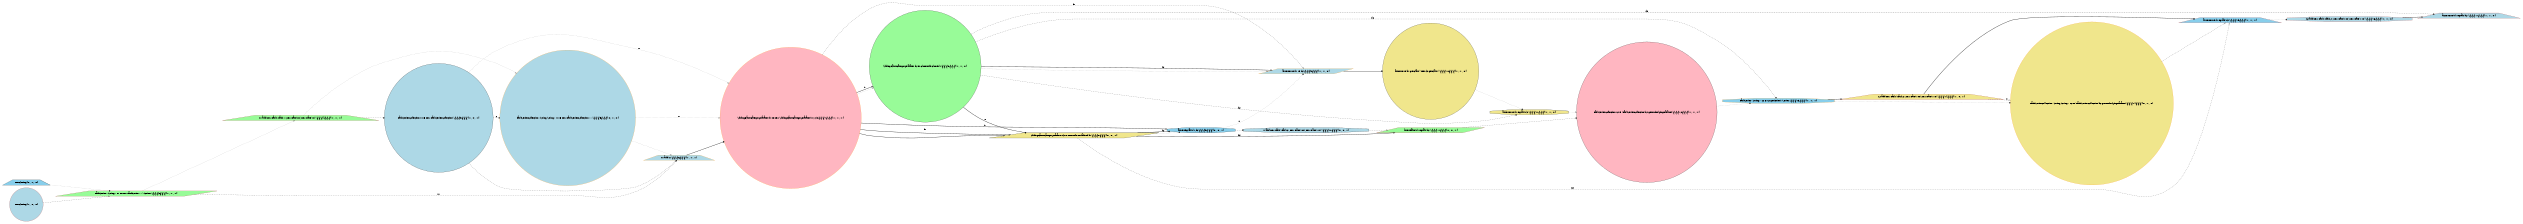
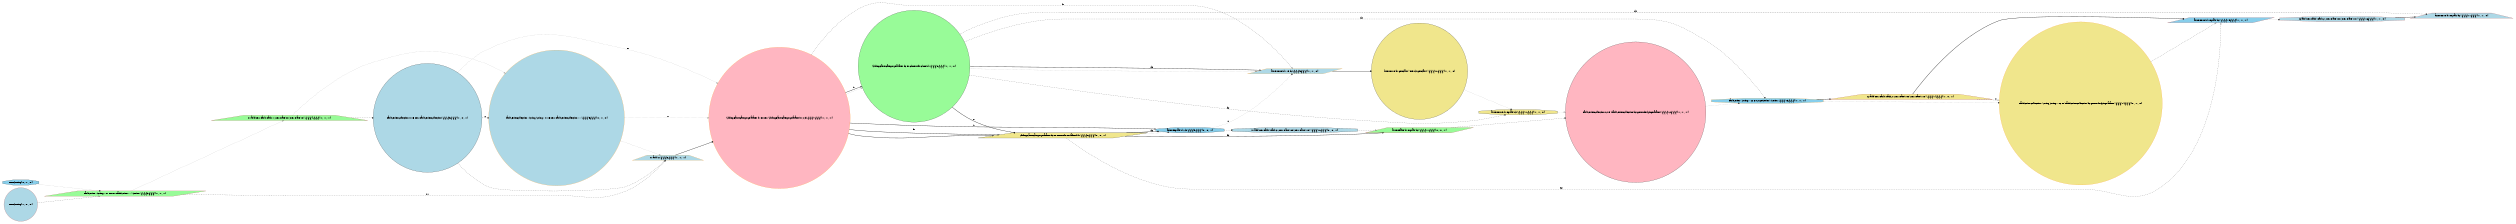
(2230, 20) -> (2221, 20)
(26, 182) -> (21, 182)
